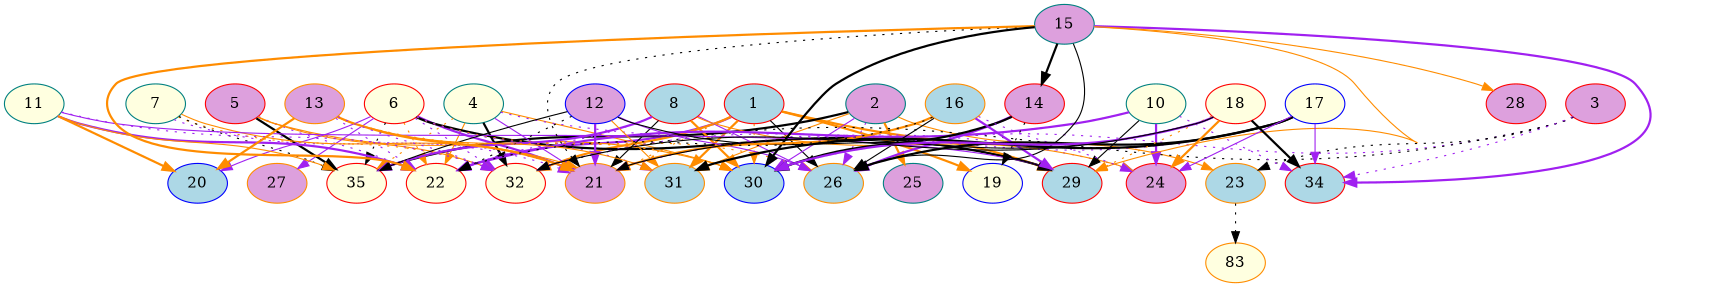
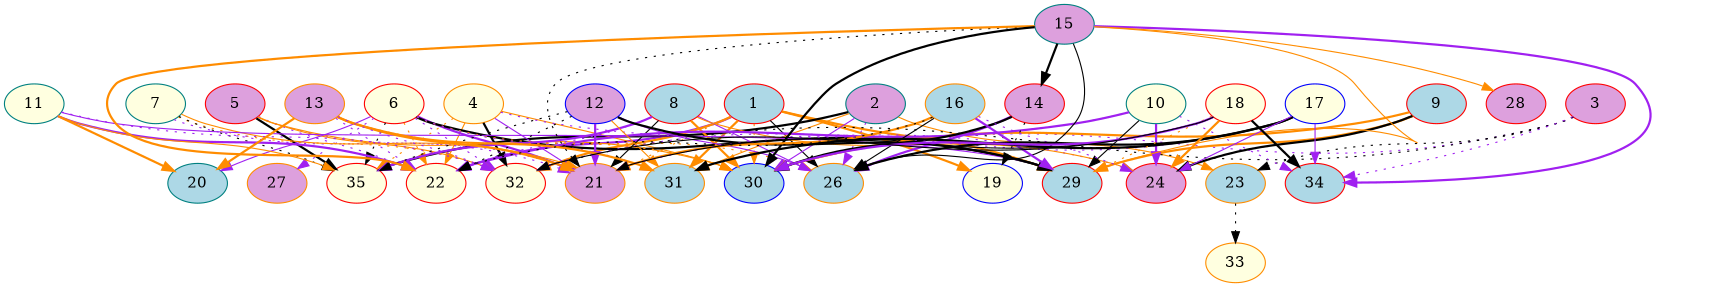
(474, 104) -> (474, 104)
none -> (1437, 104)
(518, 125) -> (518, 125)
(340, 140) -> (340, 140)
(489, 143) -> (489, 143)
(828, 144) -> (828, 144)
(198, 183) -> (198, 183)
(913, 183) -> none
(1236, 263) -> (1236, 263)
